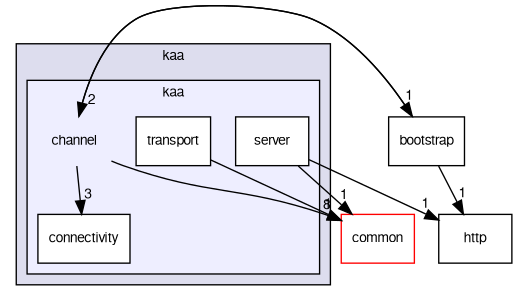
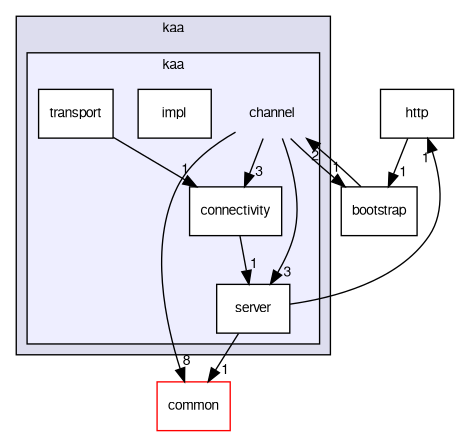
none -> (175, 114)
(448, 184) -> (401, 156)
(270, 187) -> (149, 159)
none -> (297, 206)
none -> (243, 253)
